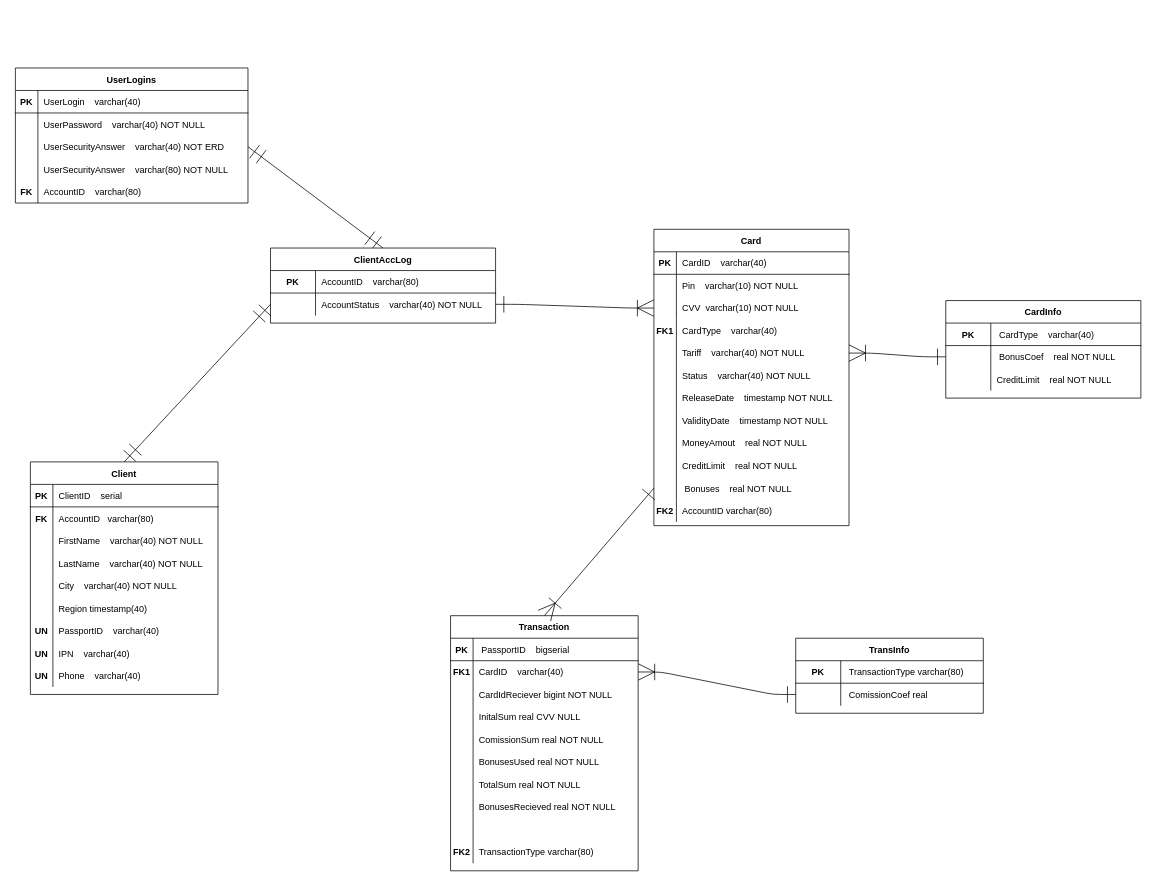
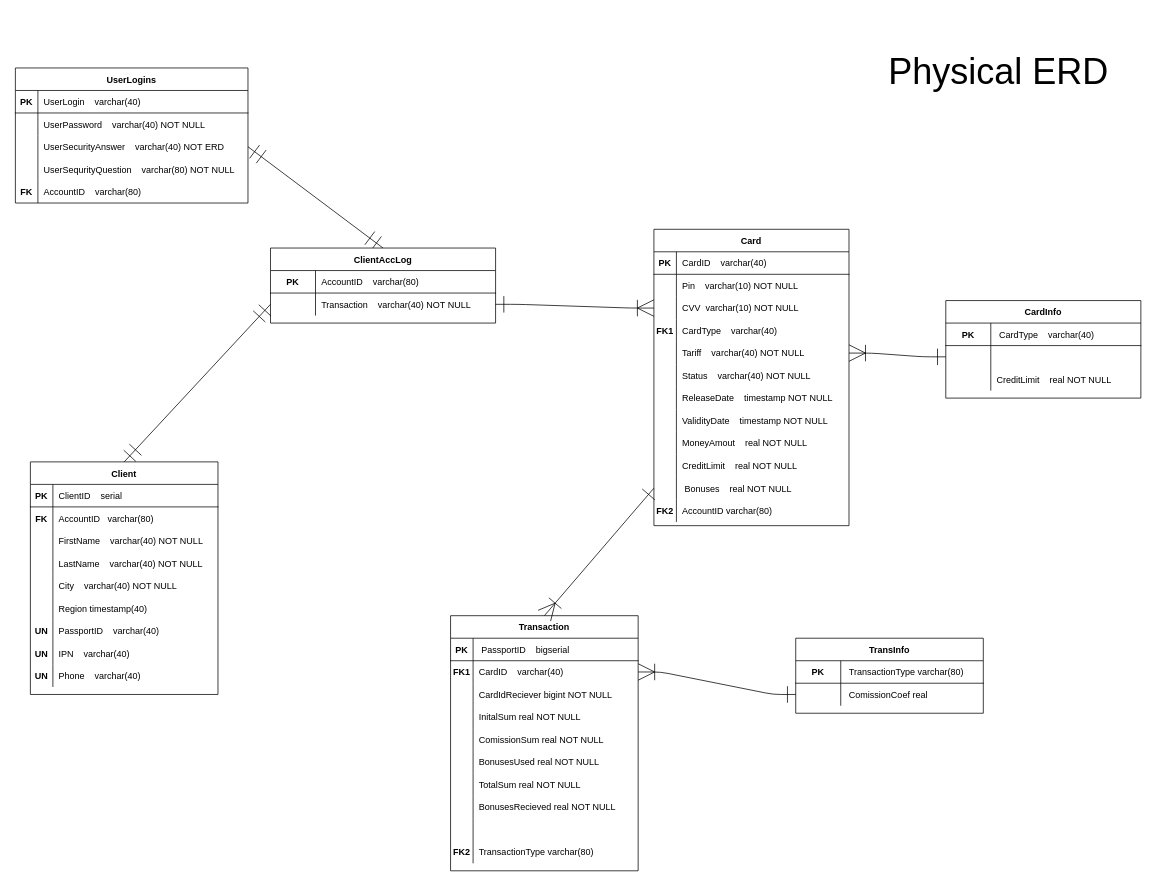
none -> (998, 72)
(143, 170) -> (147, 170)
(410, 305) -> (403, 305)
(1065, 357) -> none
(529, 717) -> (529, 717)
